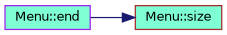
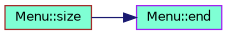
(106, 18) -> (107, 18)
